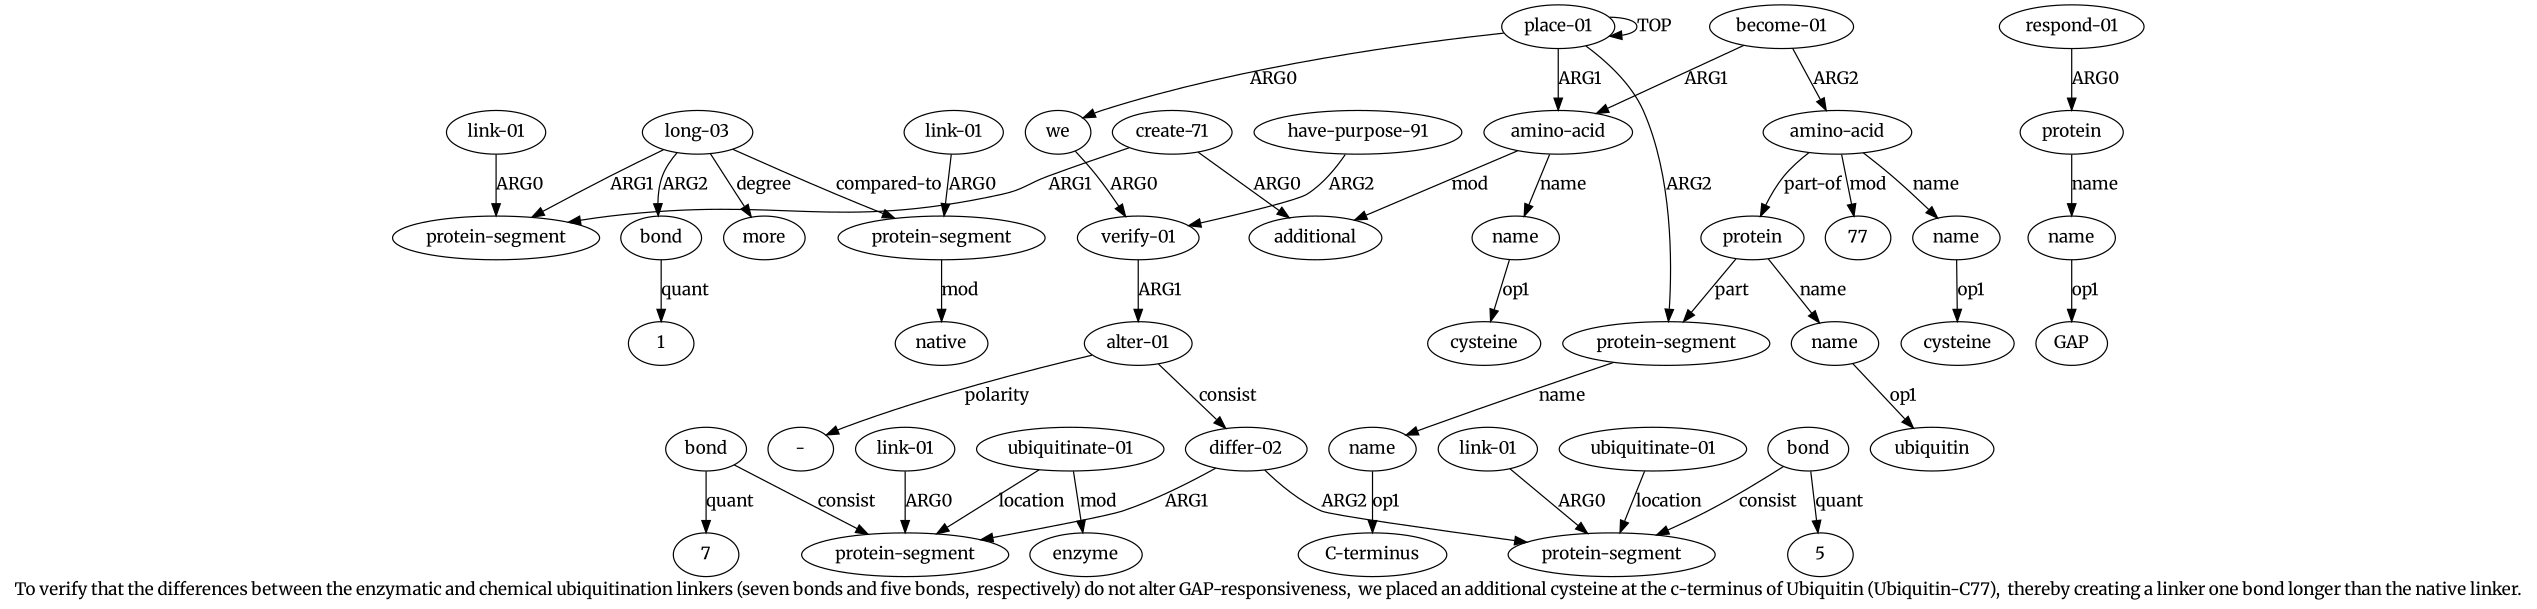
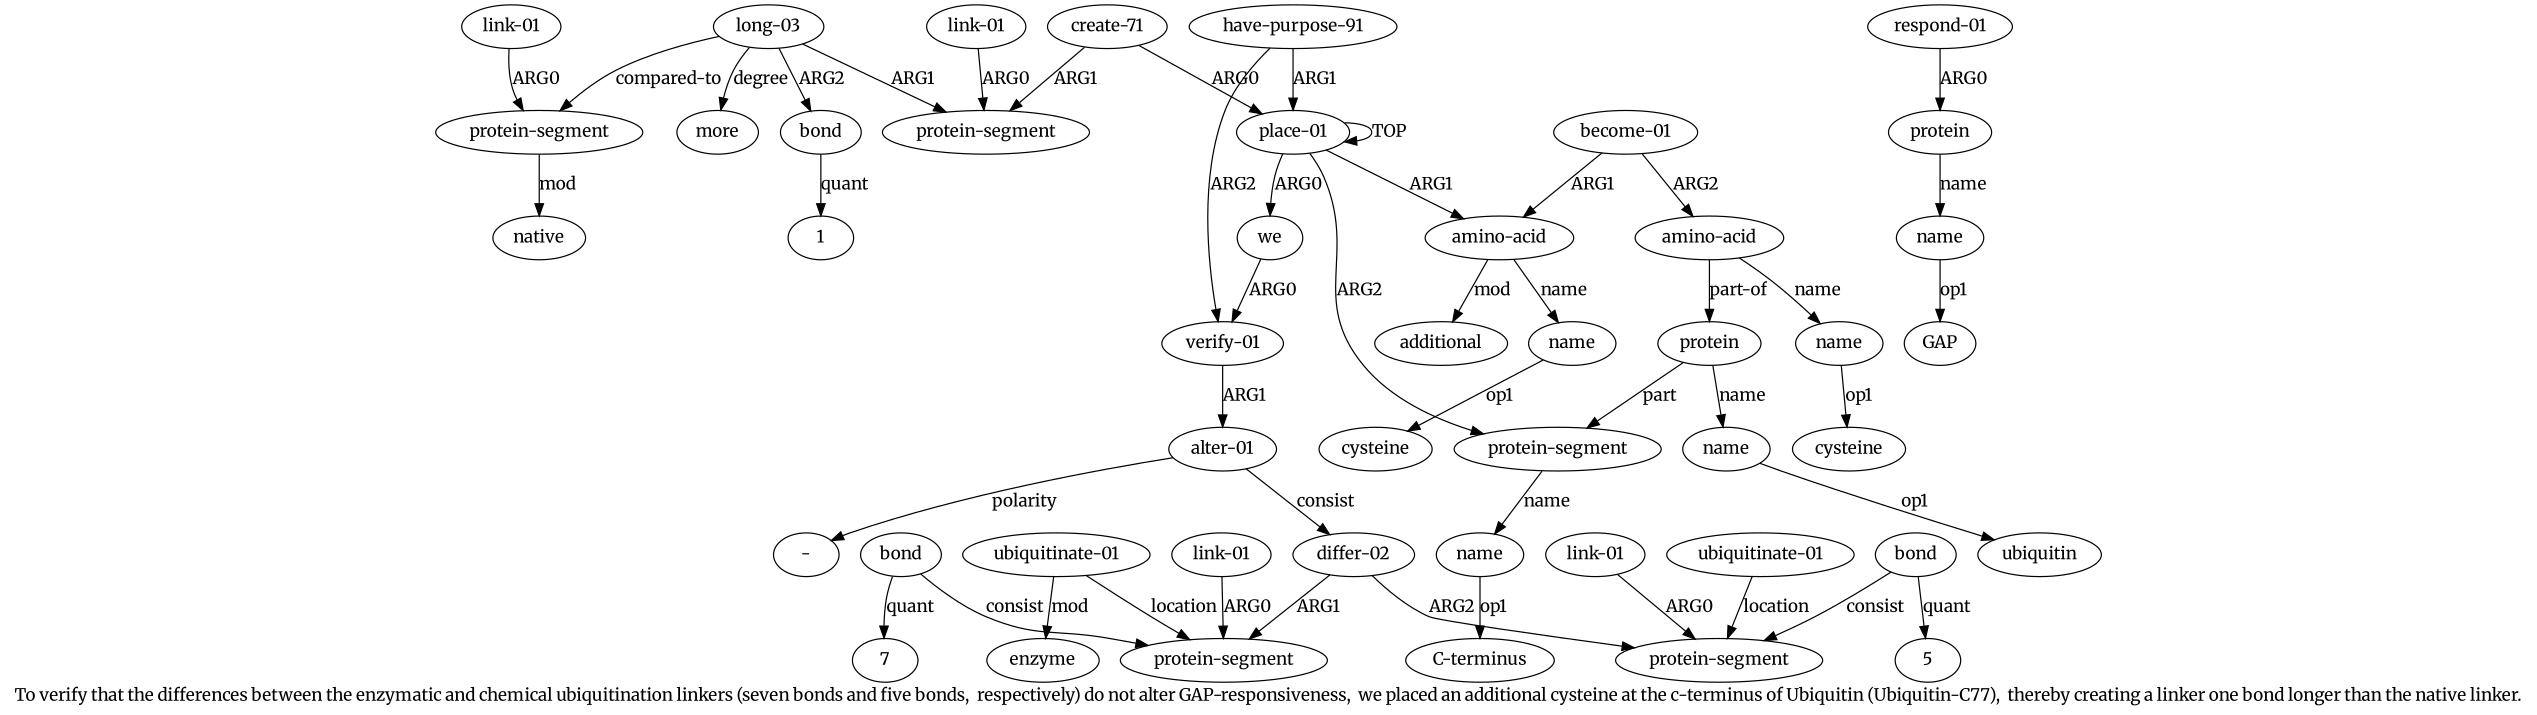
none -> (1293, 73)
(1239, 181) -> (1195, 77)
(1858, 238) -> none
